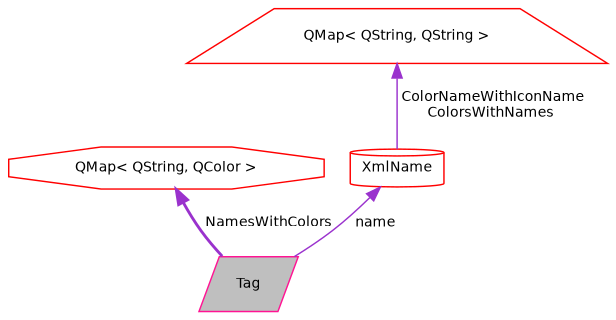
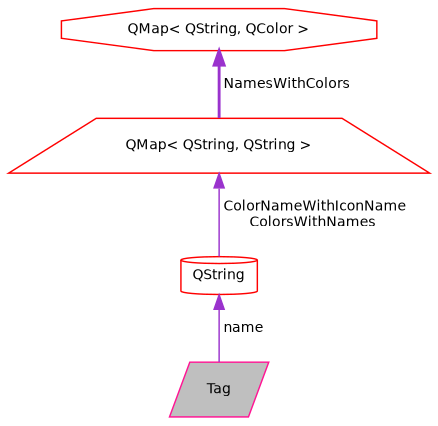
(397, 168) -> (219, 276)
(201, 231) -> (219, 92)
